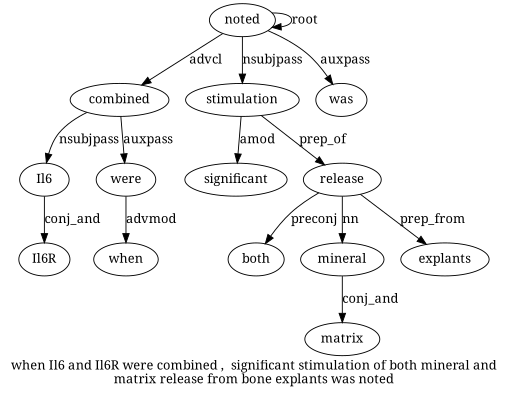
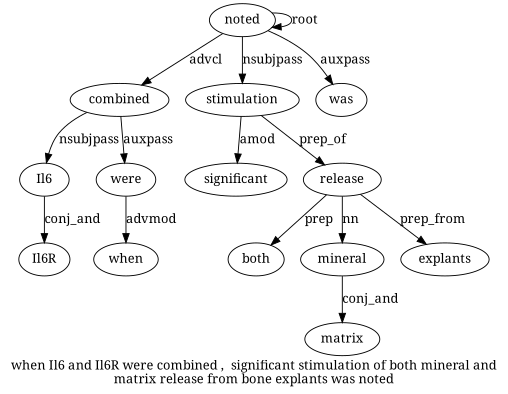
(315, 220) -> (319, 220)
